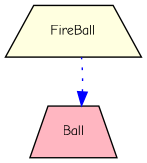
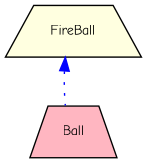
(83, 75) -> (64, 88)
